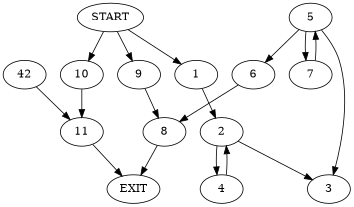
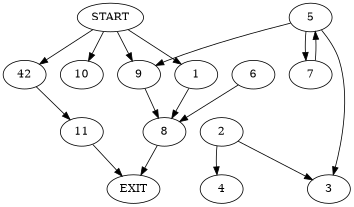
(285, 43) -> (226, 41)
none -> (70, 45)
(82, 99) -> none
(207, 99) -> (182, 100)
(227, 164) -> none
